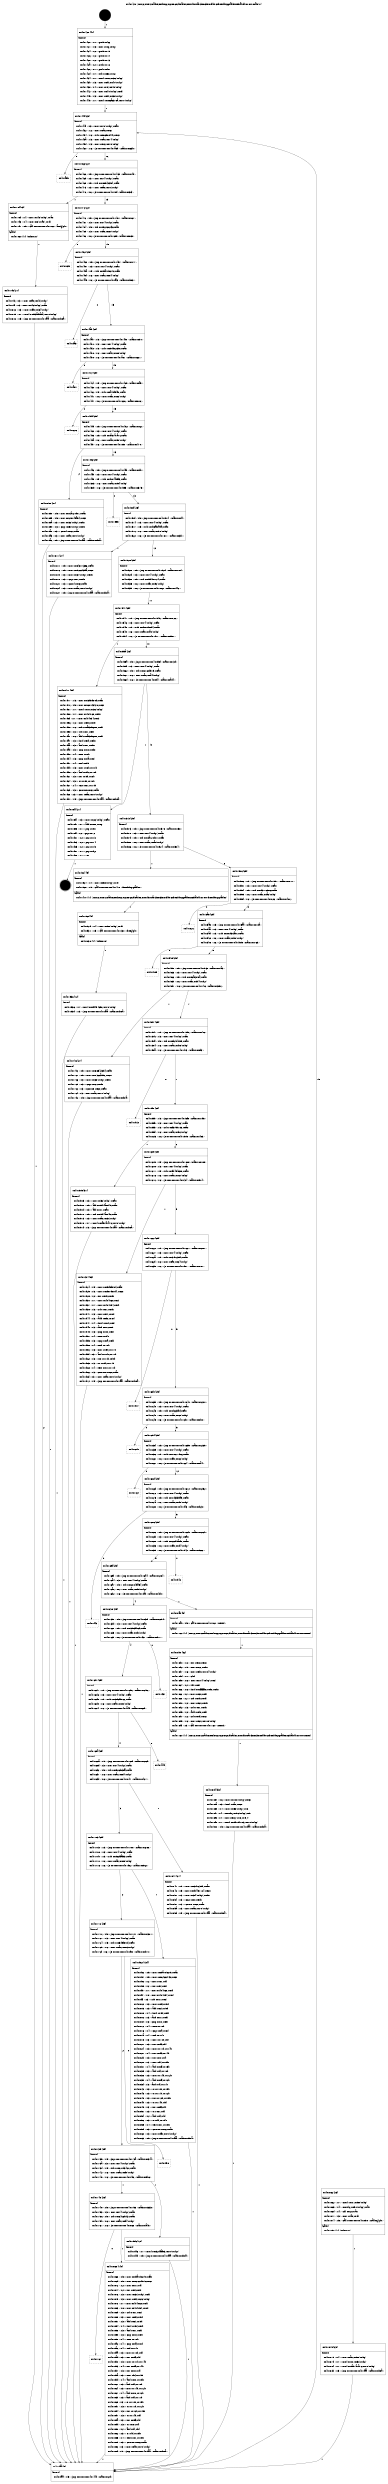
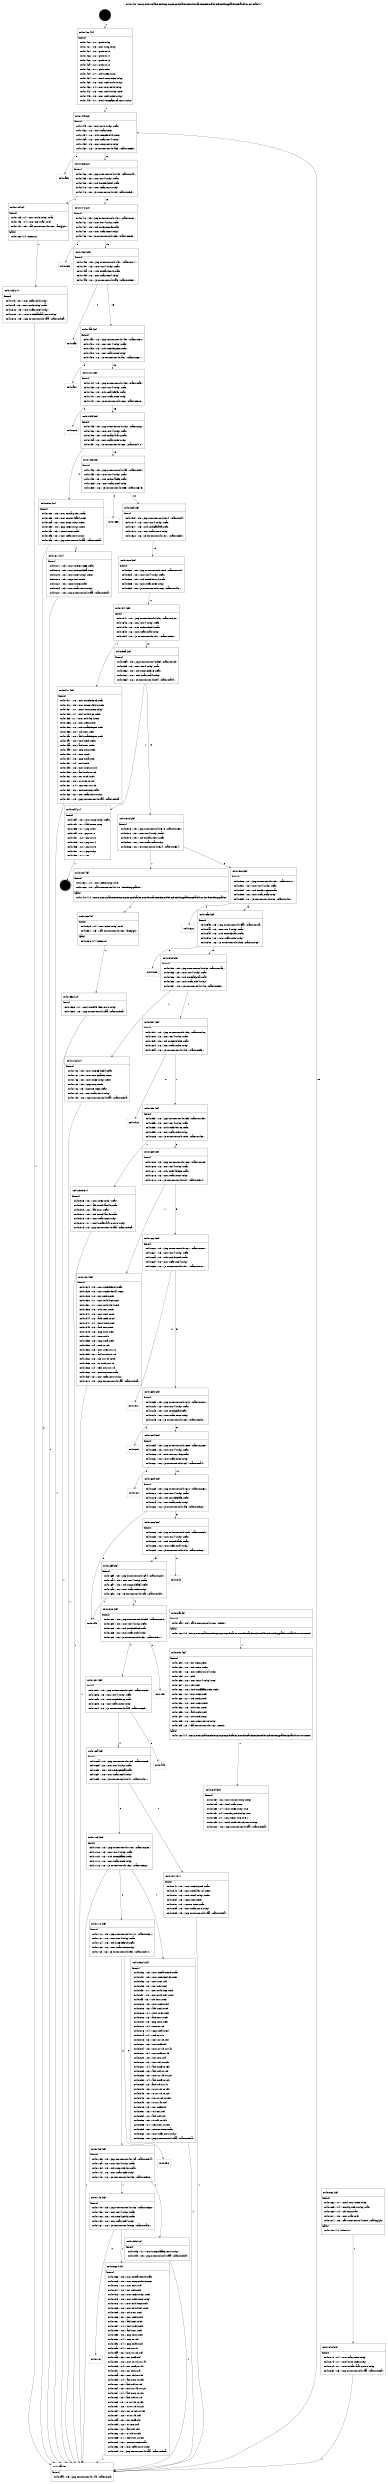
(120, 546) -> (75, 548)
(181, 1603) -> (98, 1607)
(232, 2191) -> (85, 2163)
